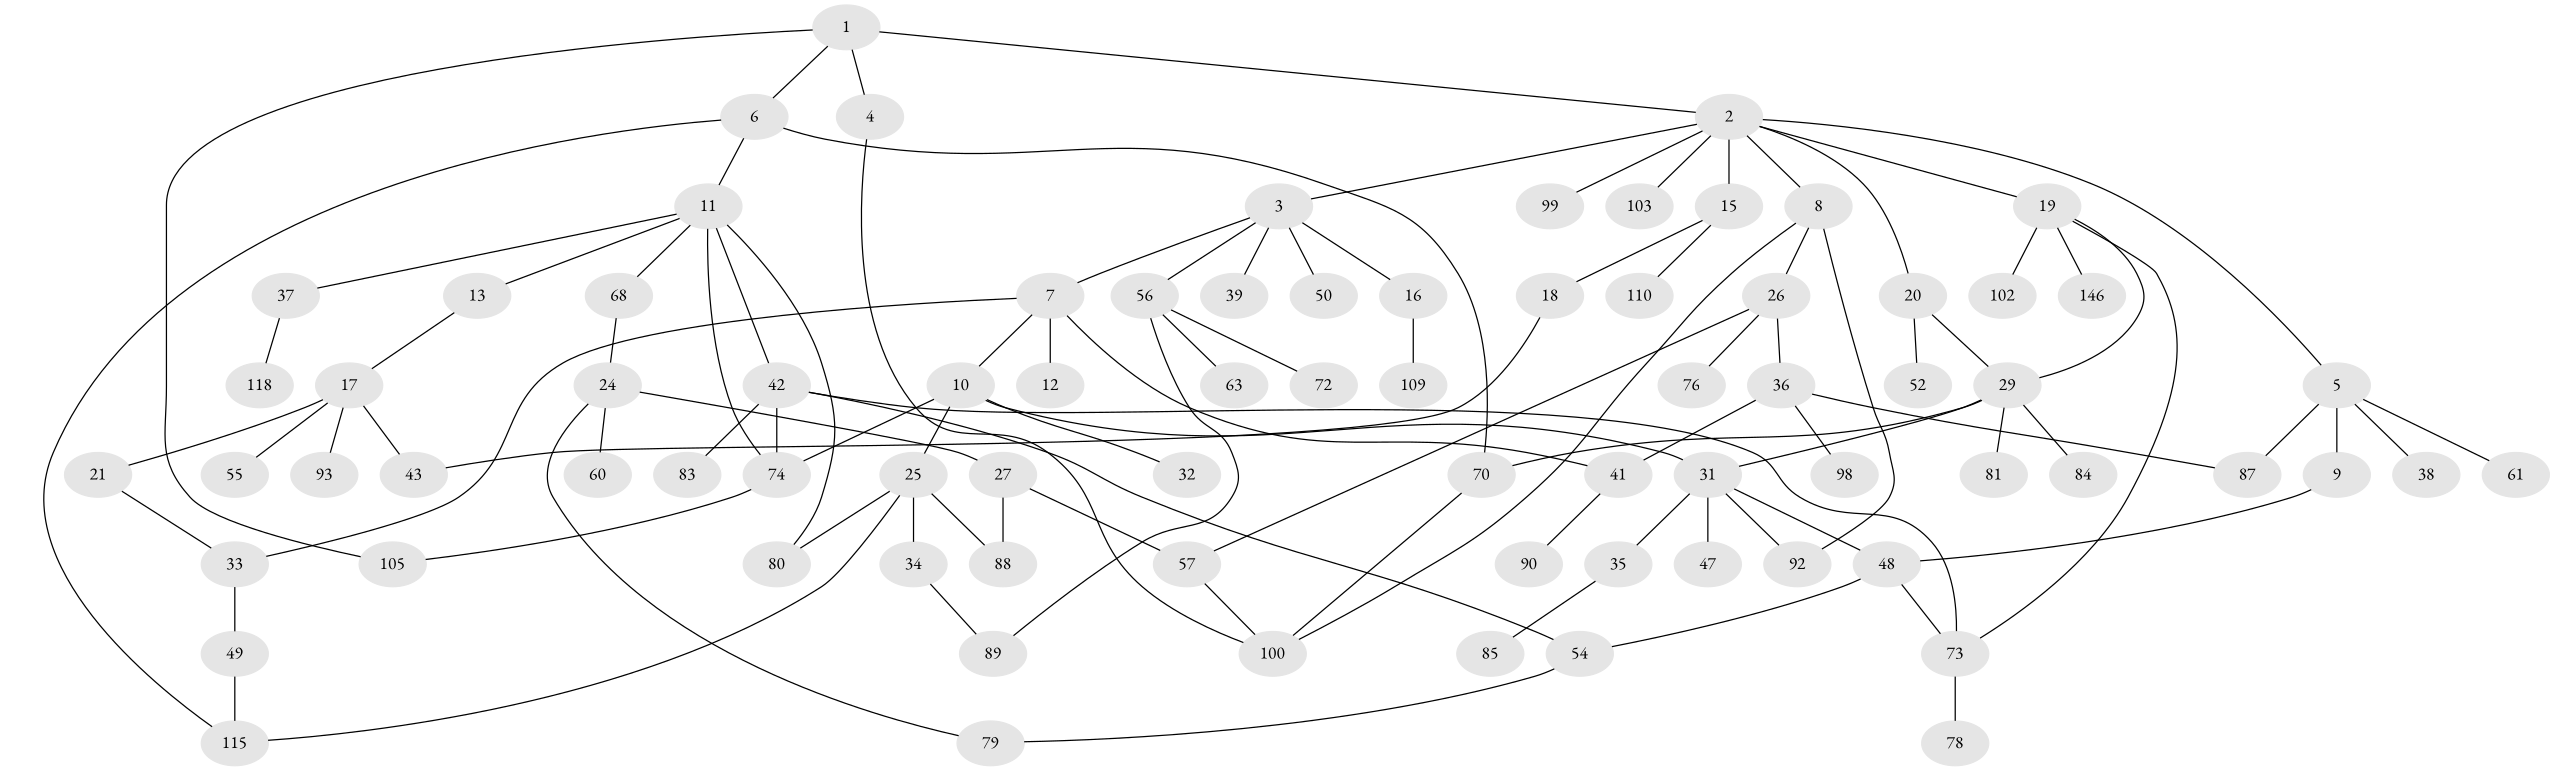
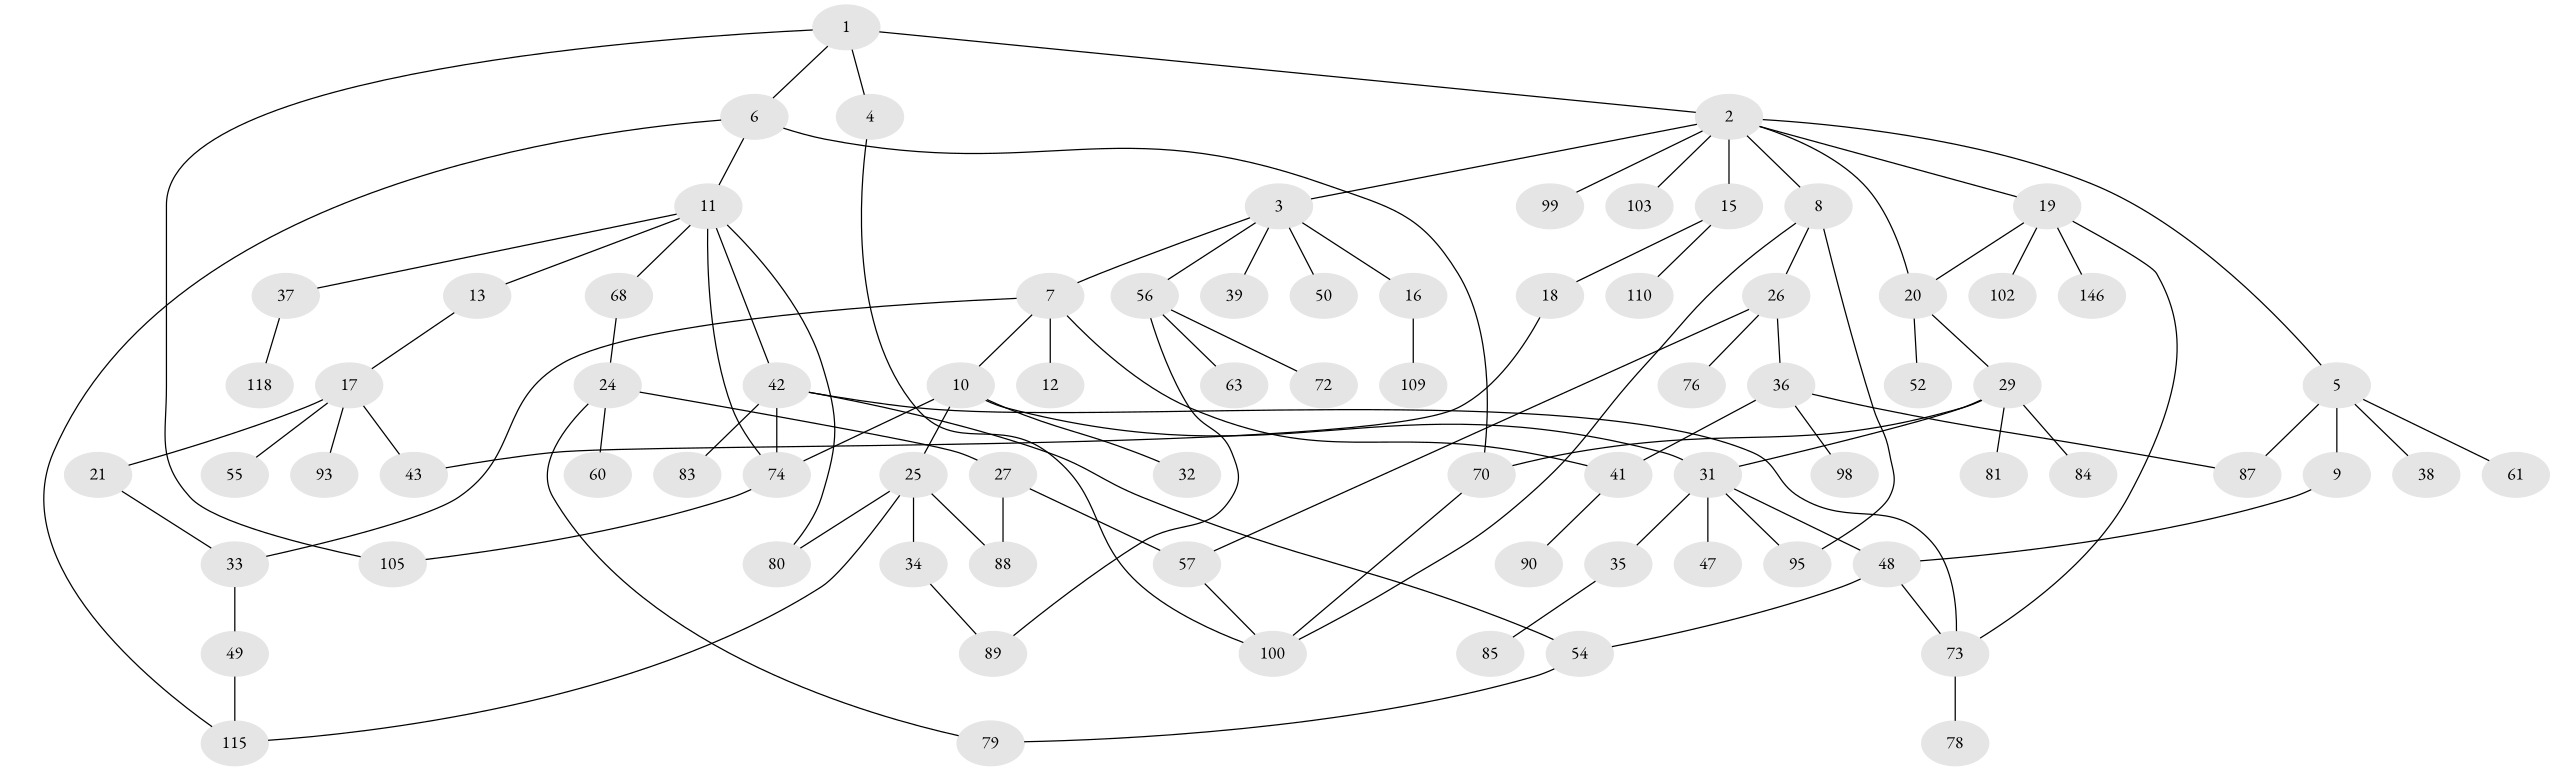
(2140, 312) -> (1980, 251)
(1797, 564) -> (1797, 564)
